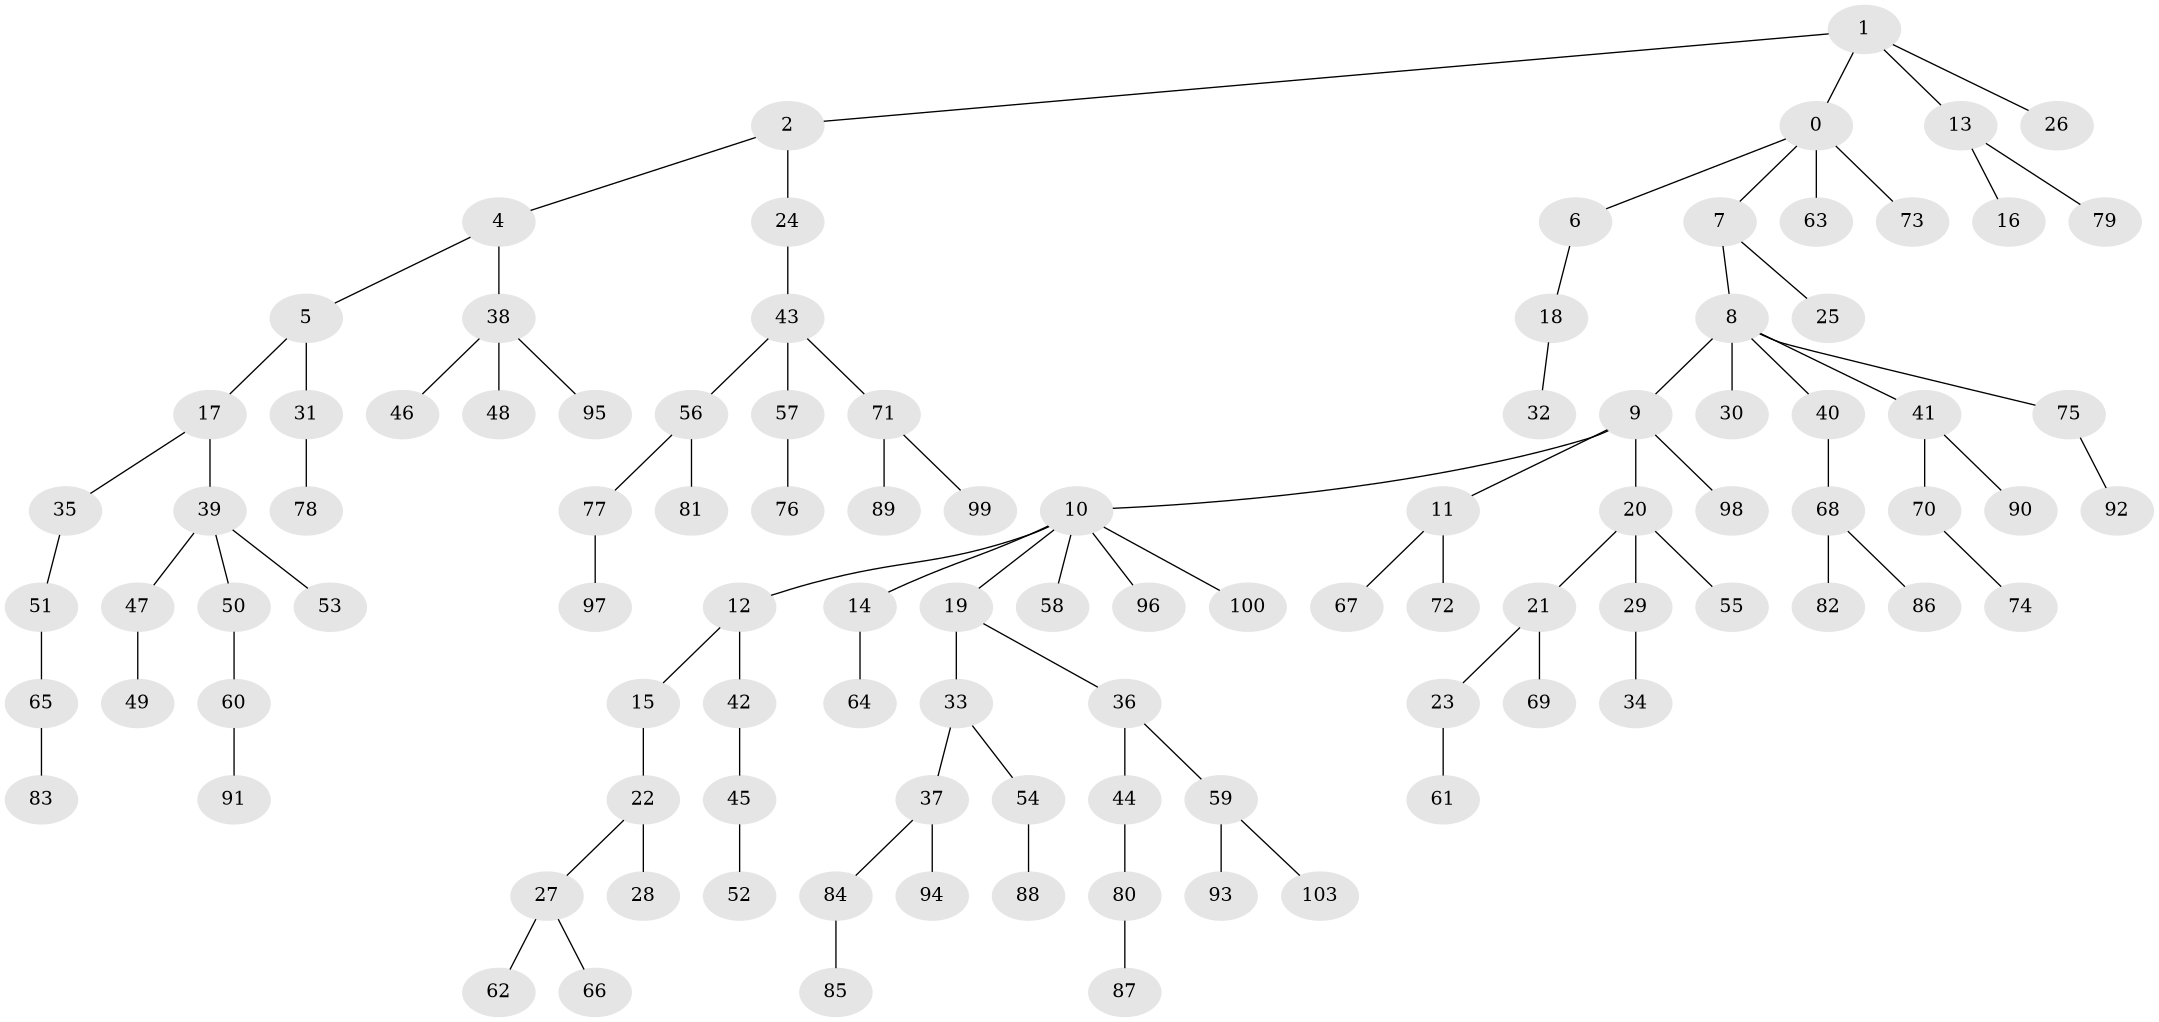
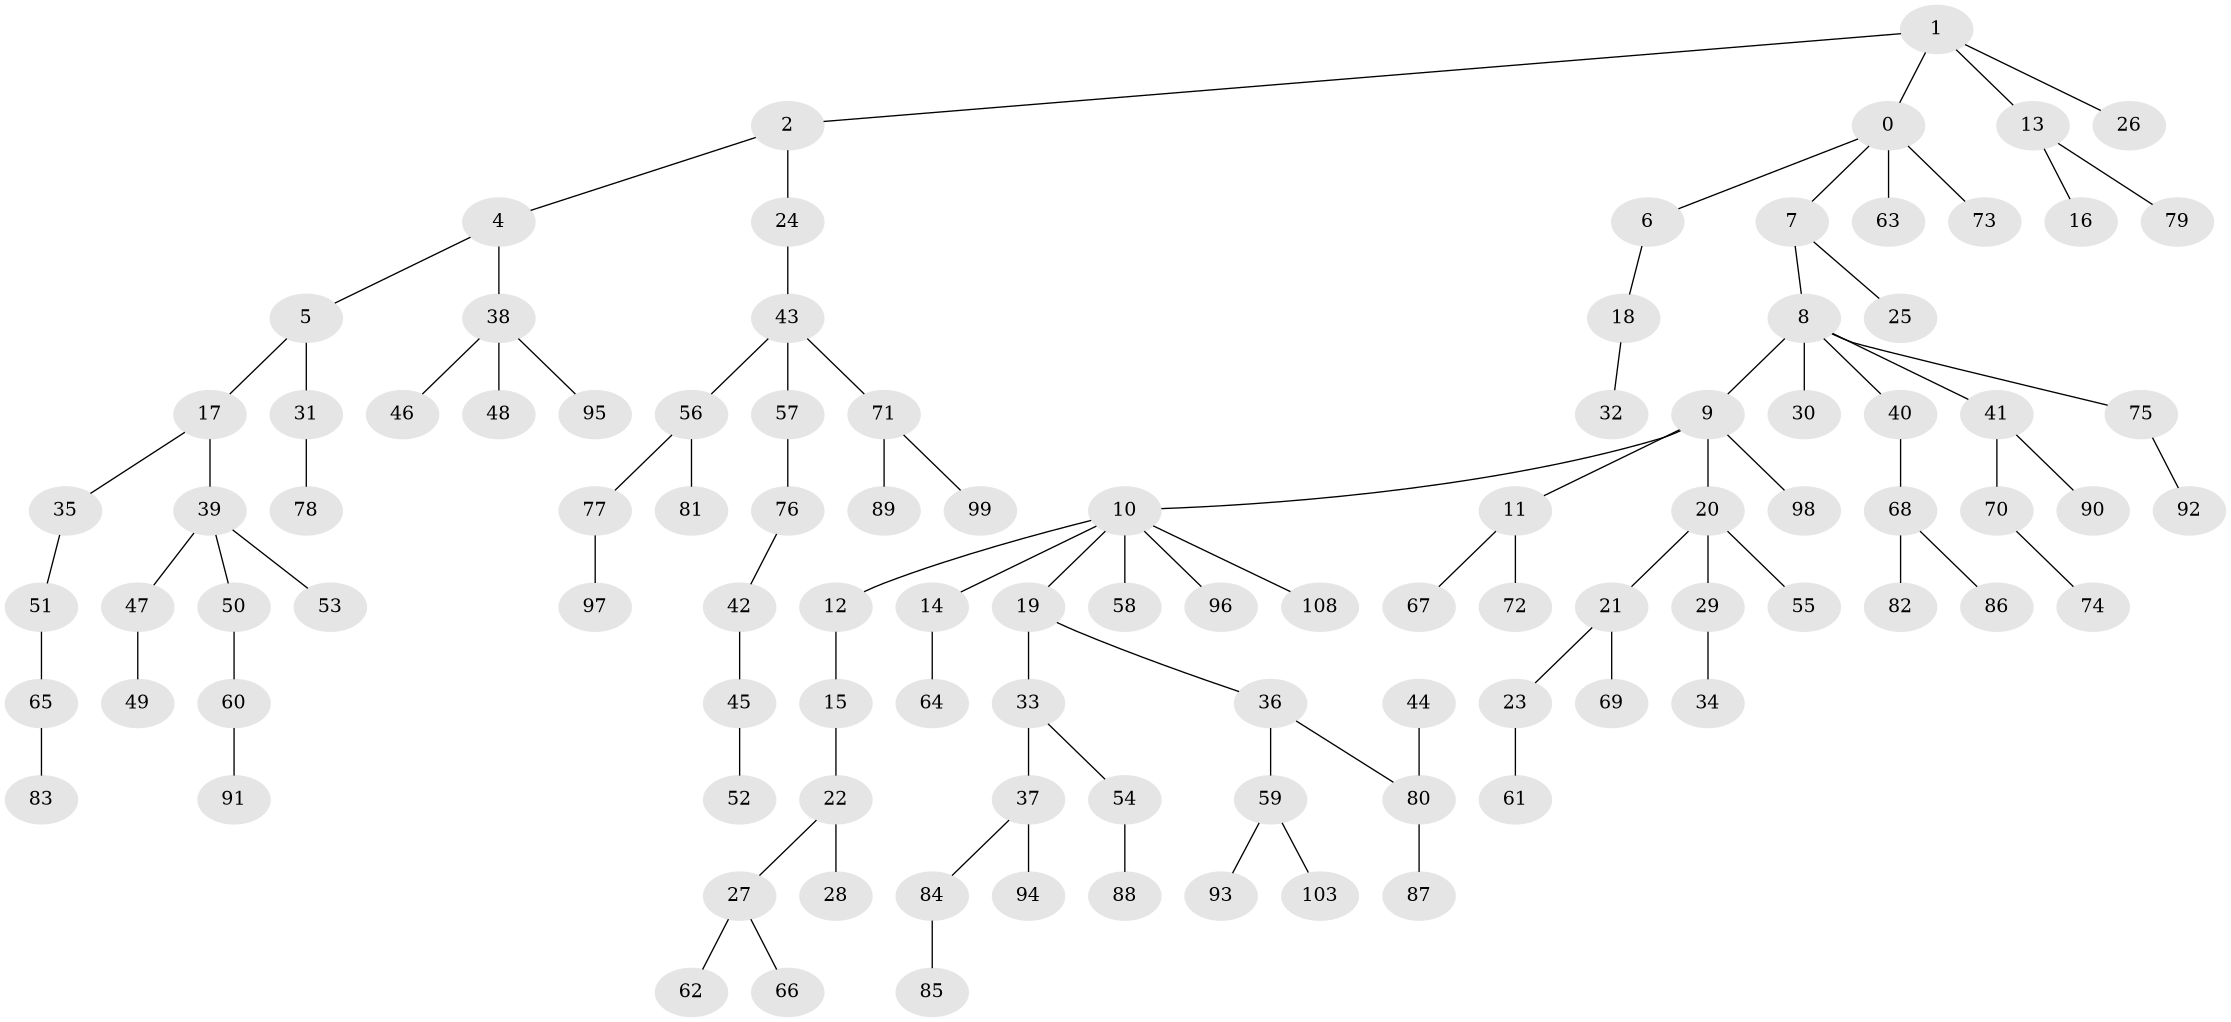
(1248, 607) -> (1320, 607)
(740, 656) -> (764, 559)
(1125, 752) -> (1345, 752)
